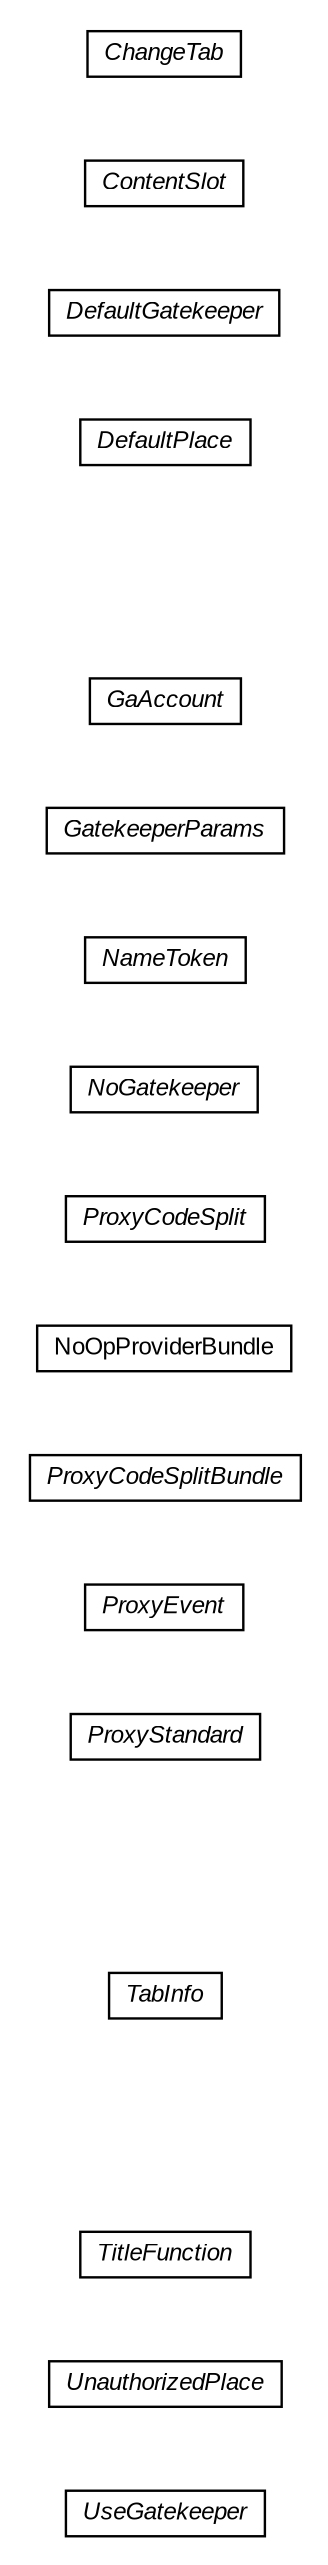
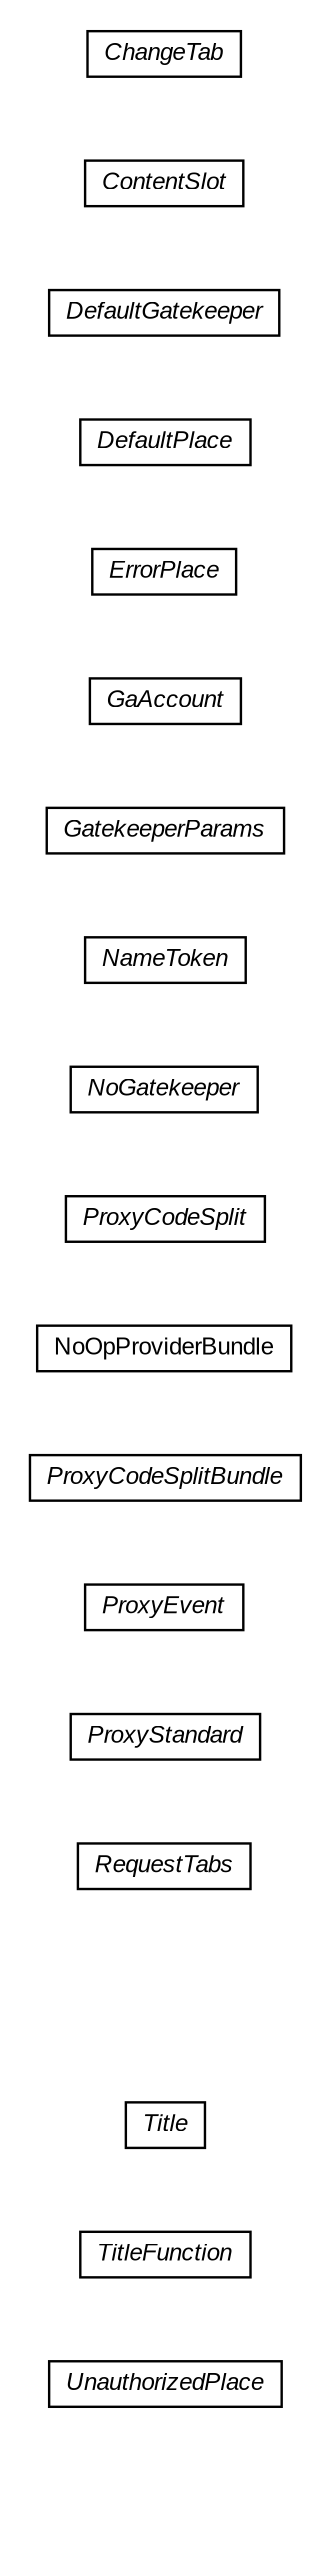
none -> (164, 571)
none -> (164, 1865)
(164, 1994) -> none
none -> (164, 2124)
(164, 2512) -> none
